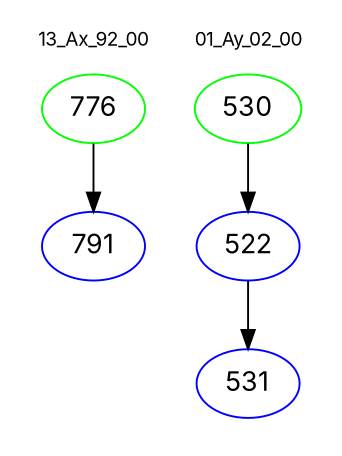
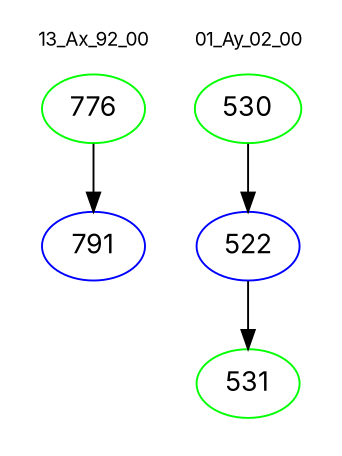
(248, 384) -> (248, 384)
